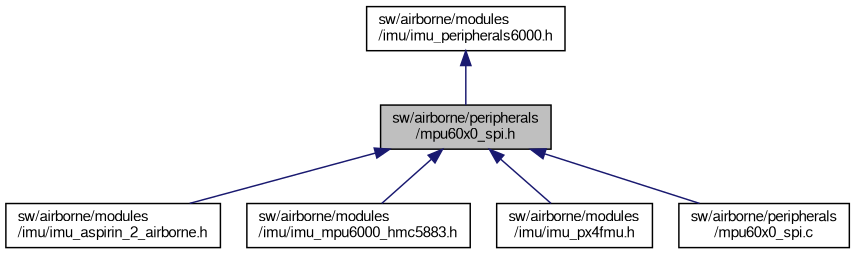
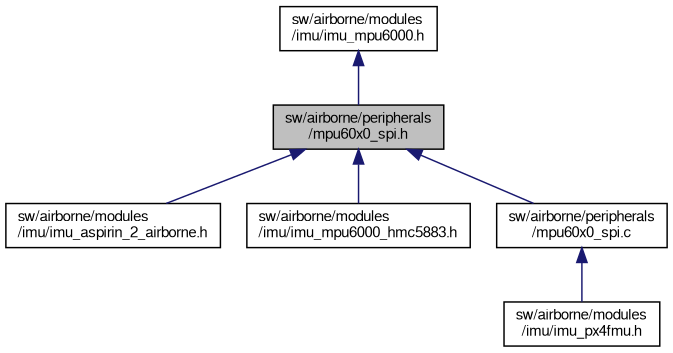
(466, 29) -> (359, 29)
(526, 181) -> (582, 282)
